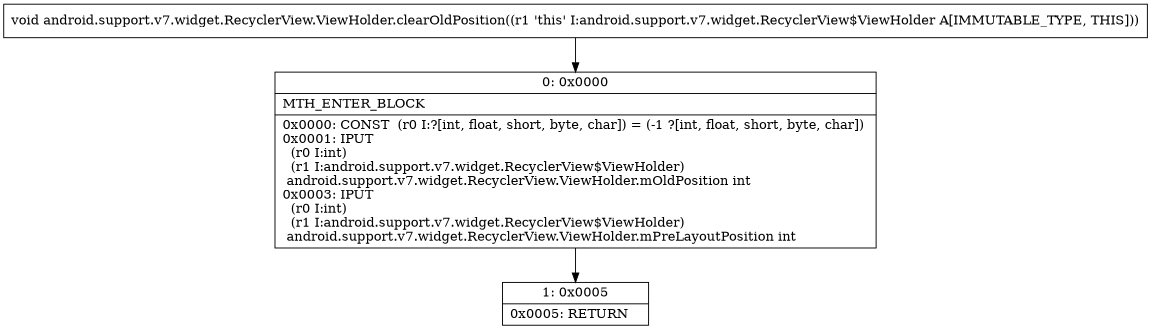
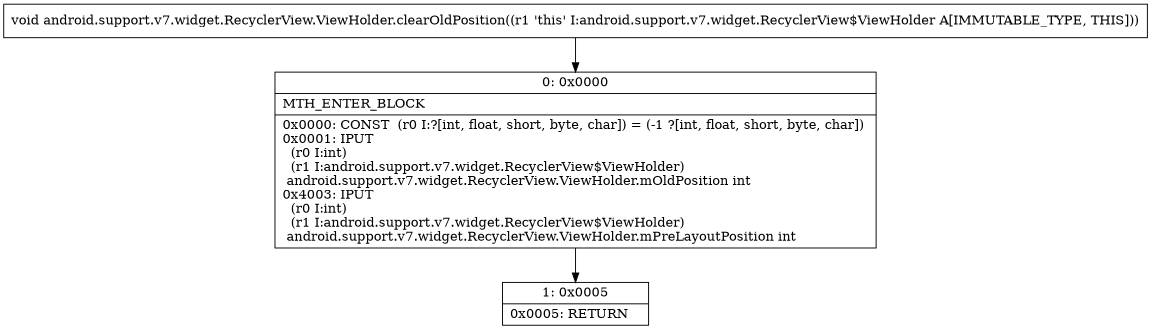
(332, 195) -> (332, 195)
